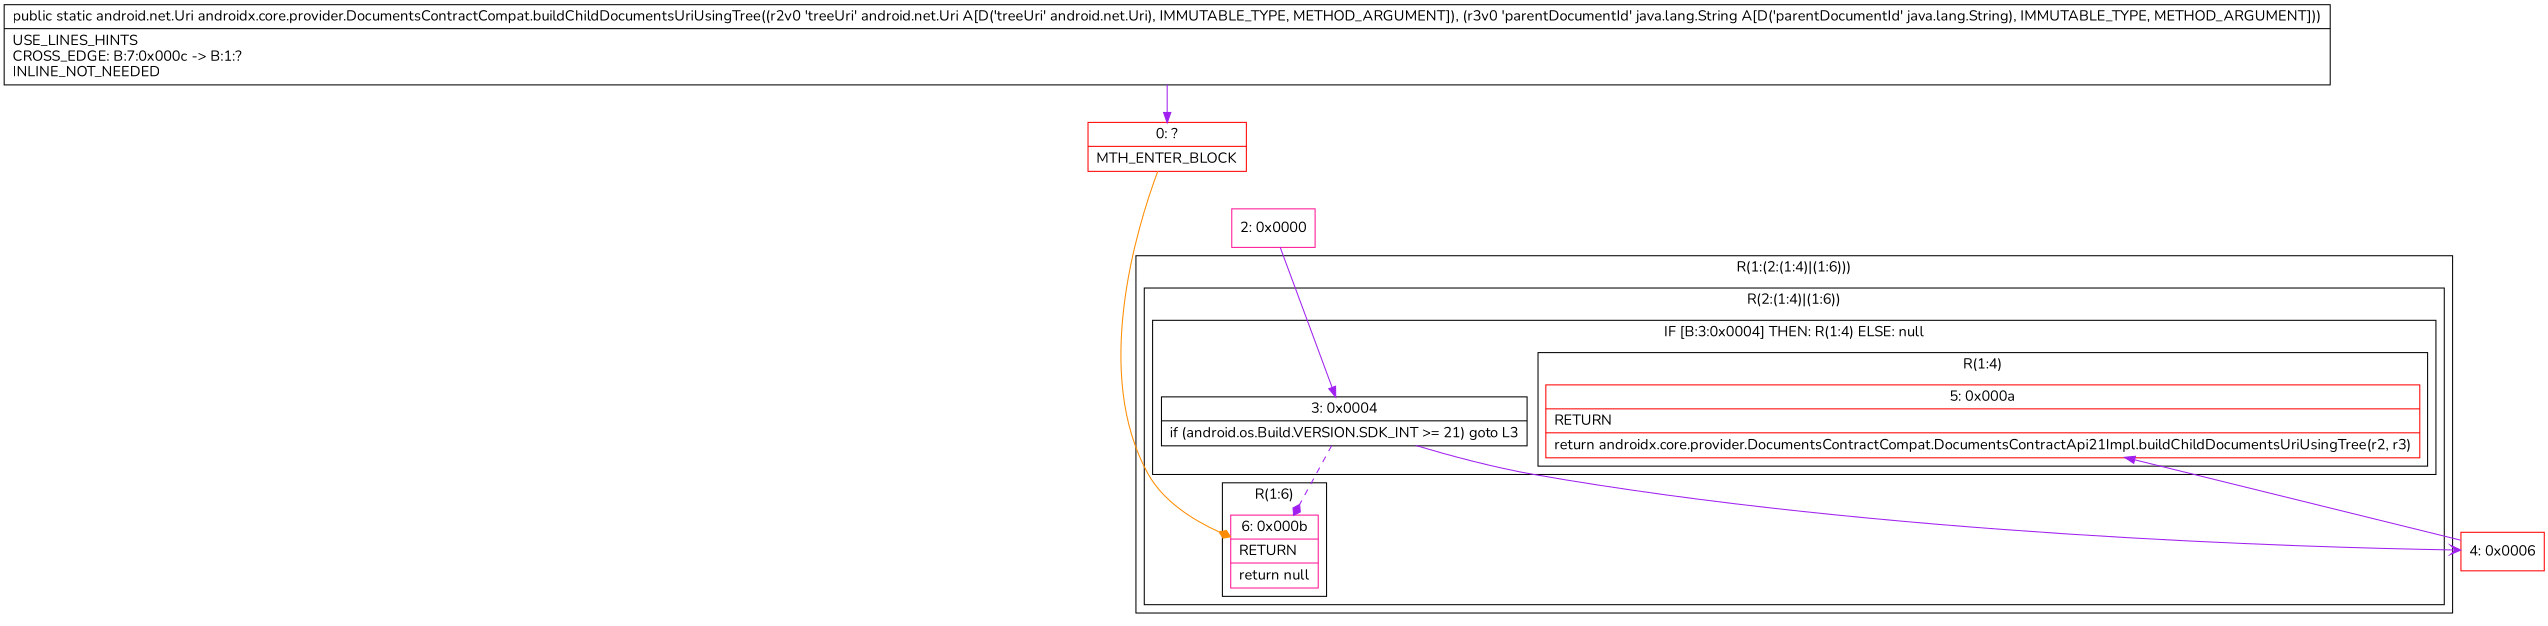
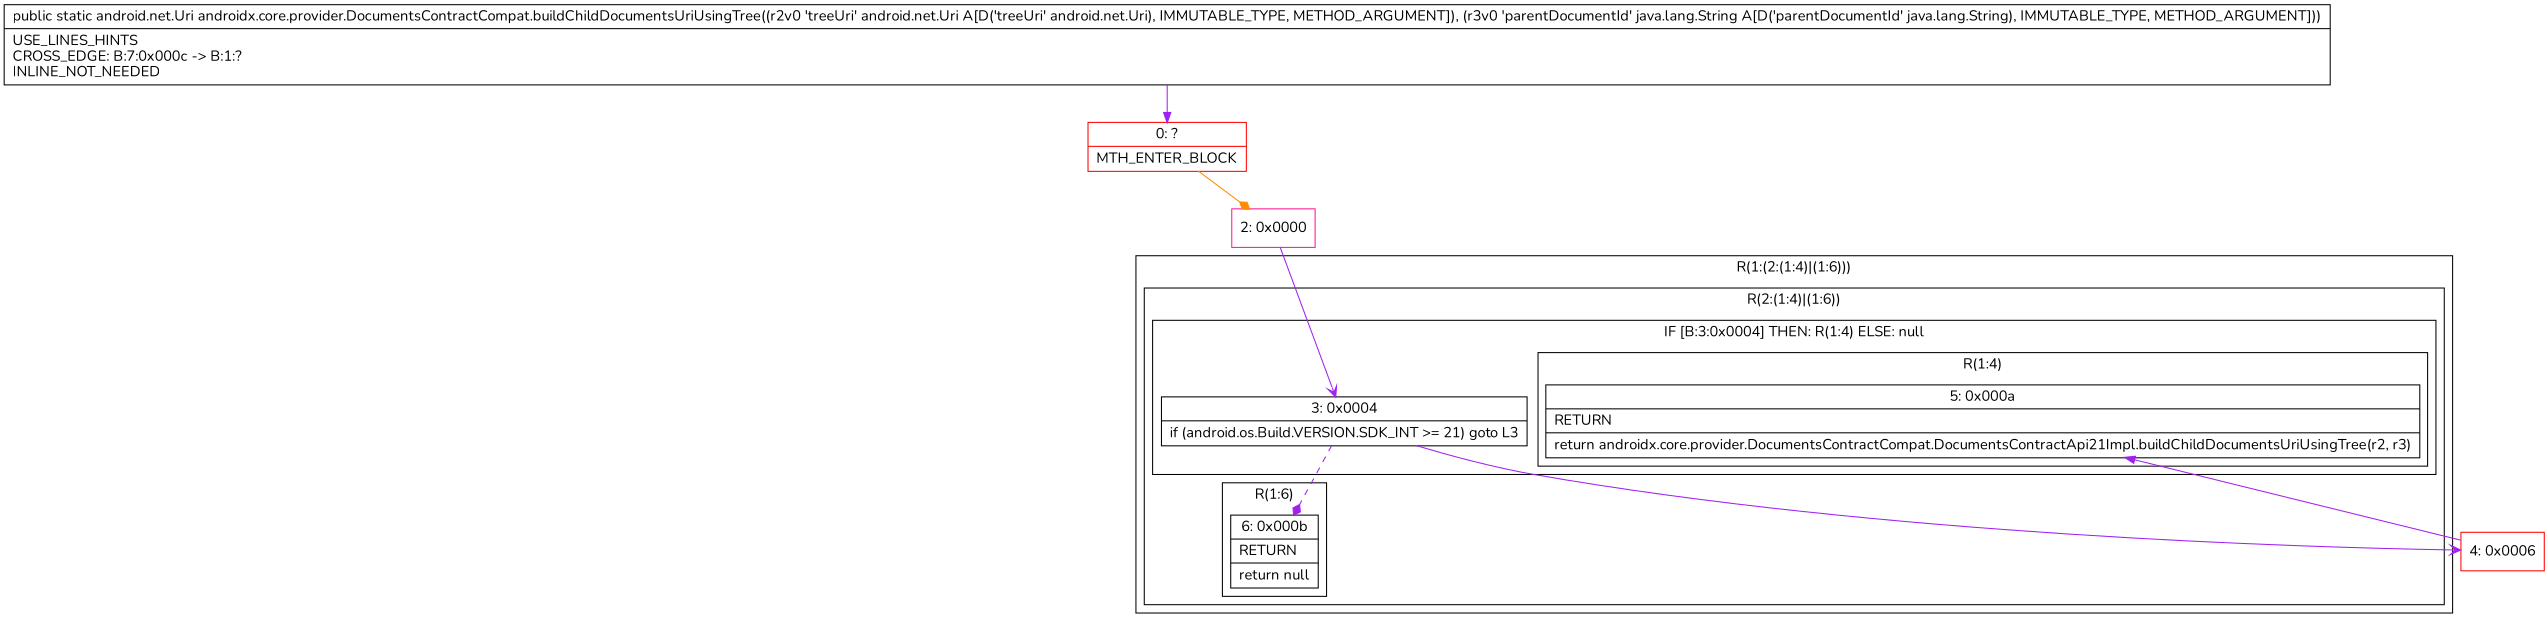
(1305, 314) -> (1305, 314)
(1122, 369) -> (1219, 186)
(1983, 421) -> (1983, 421)
(1274, 552) -> (1274, 552)
